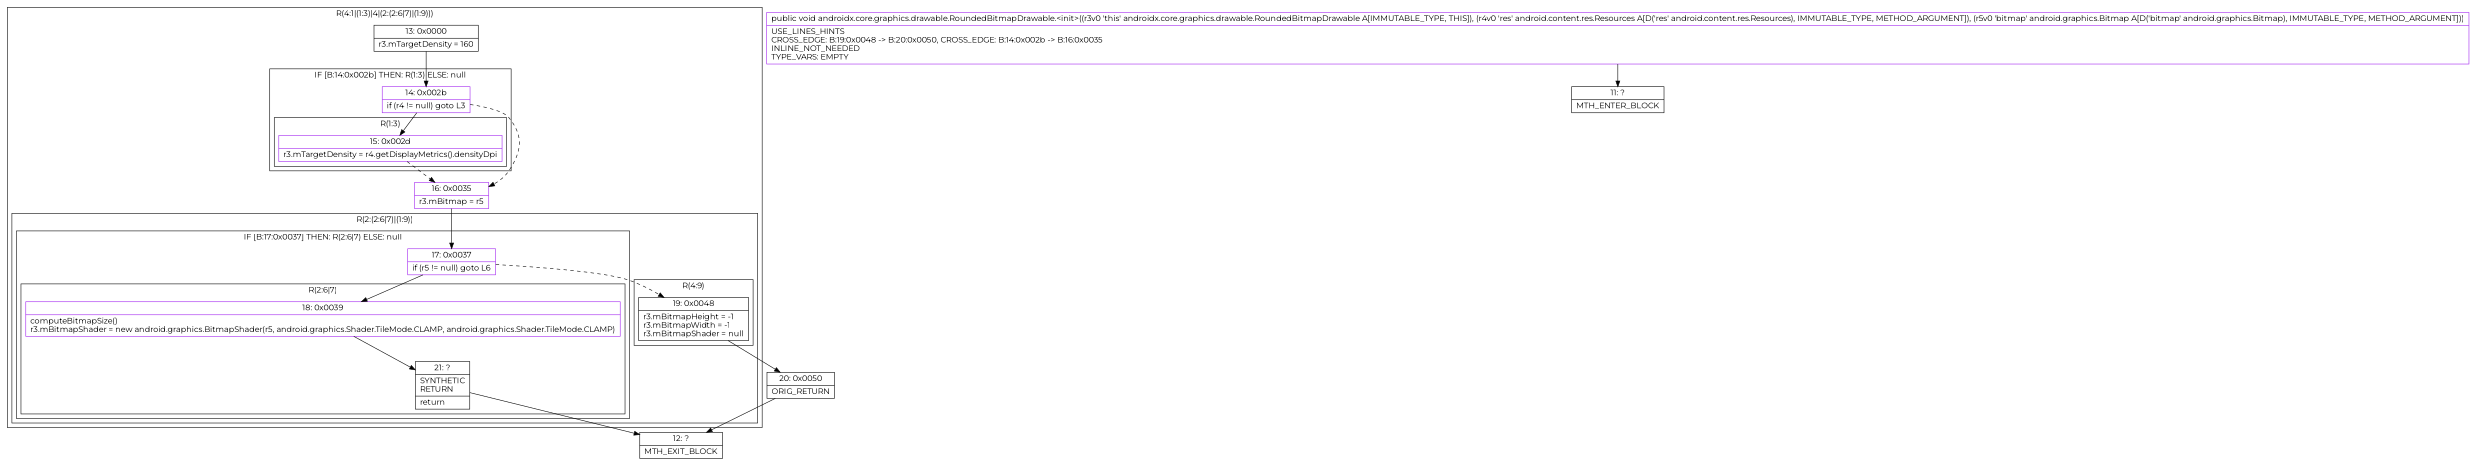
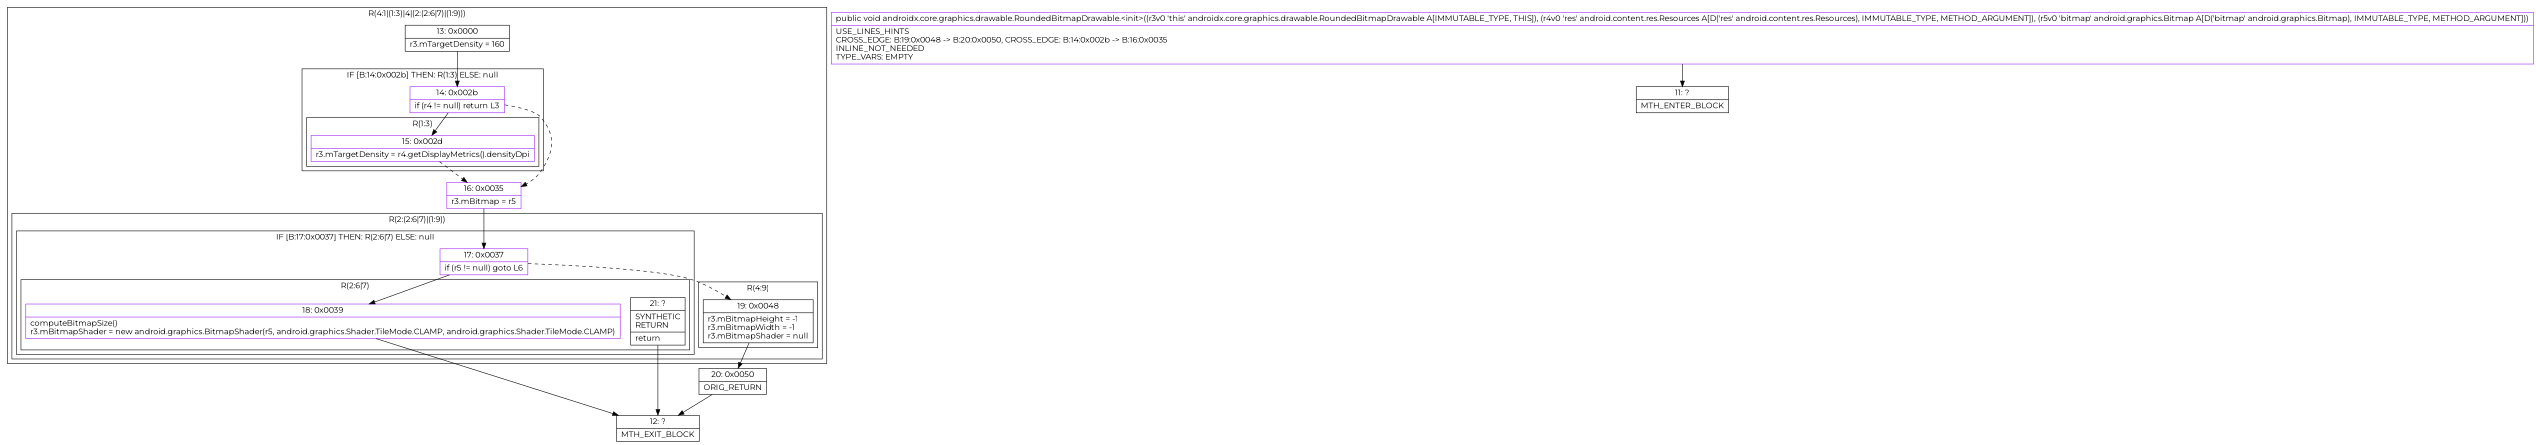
(426, 106) -> (457, 106)
(382, 352) -> (494, 376)
